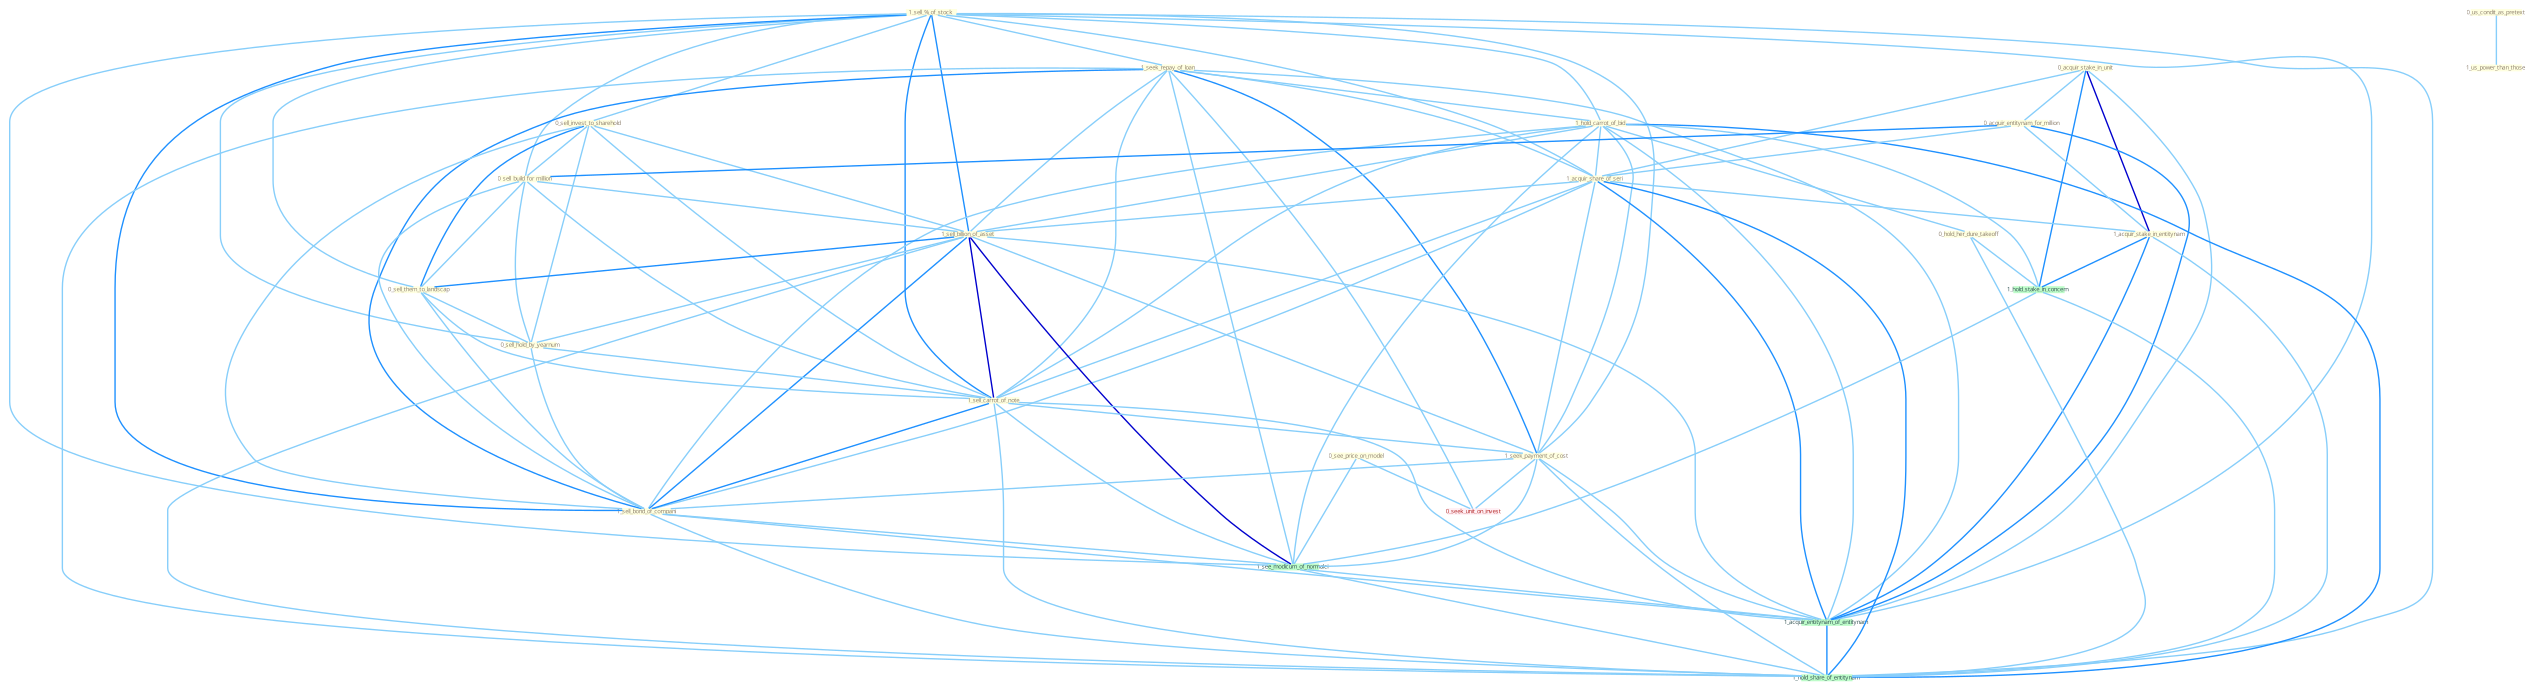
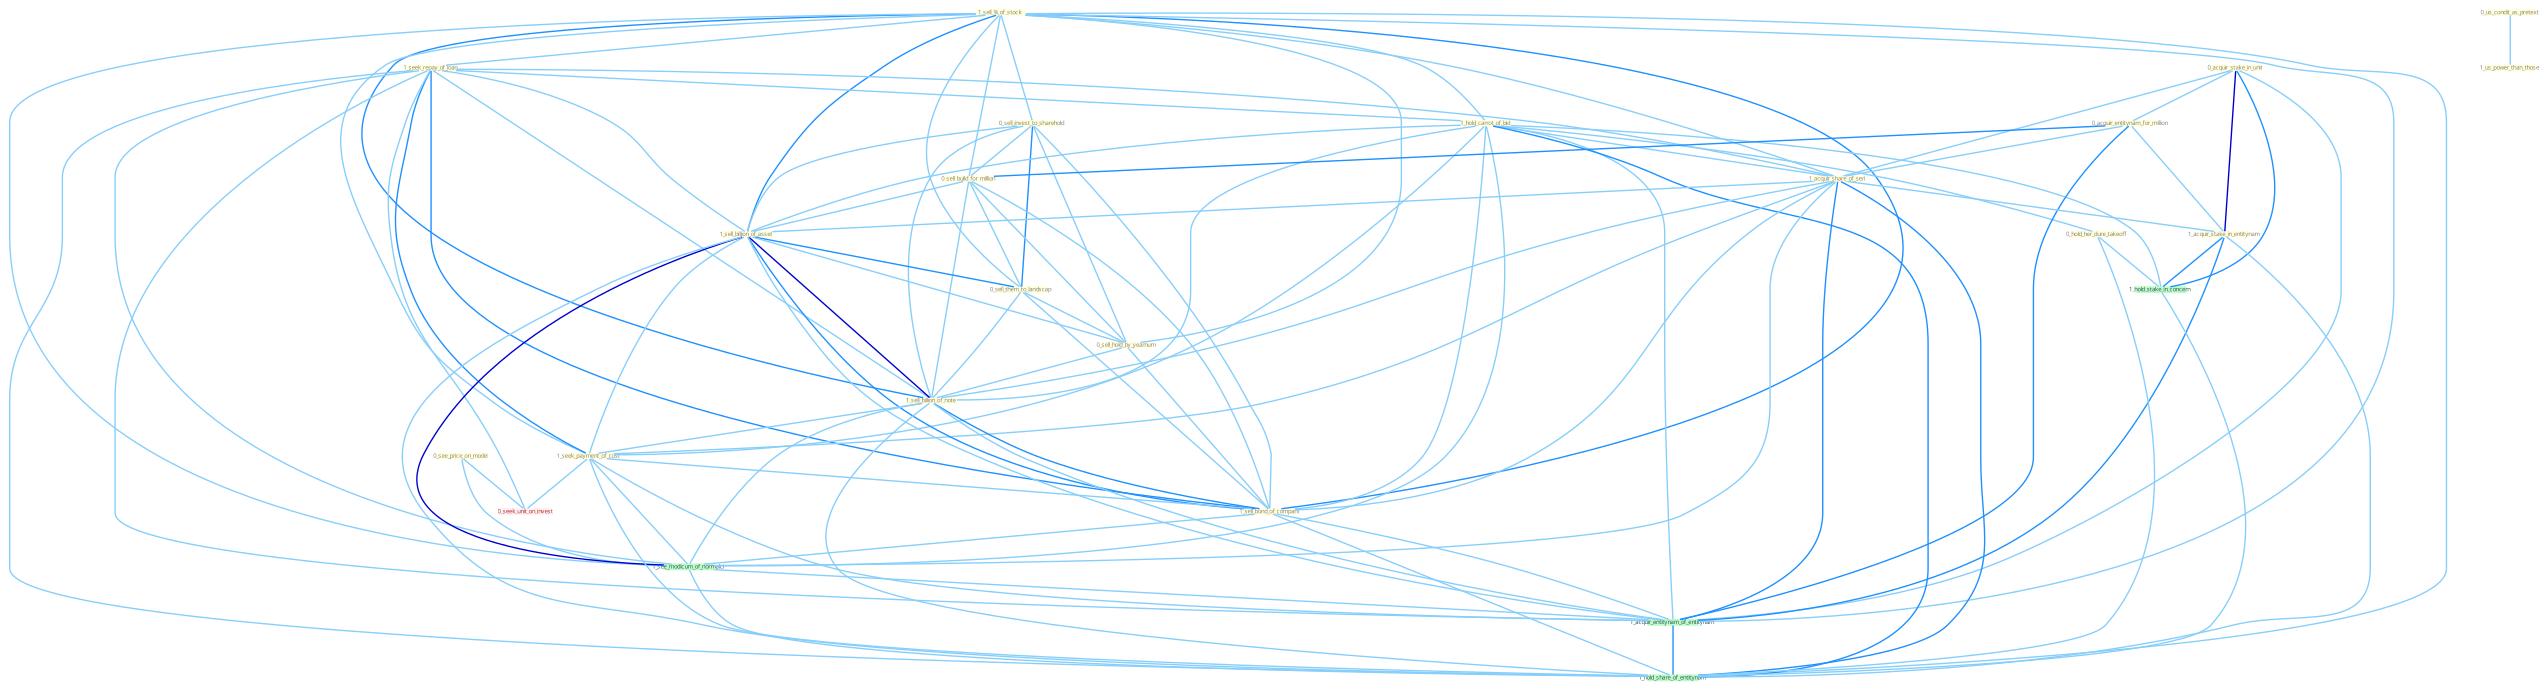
(994, 401) -> (931, 401)
(1681, 460) -> (1397, 549)
